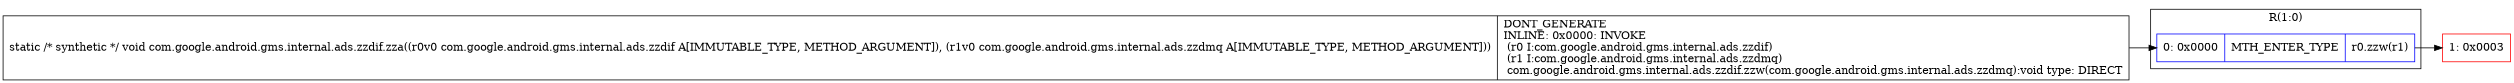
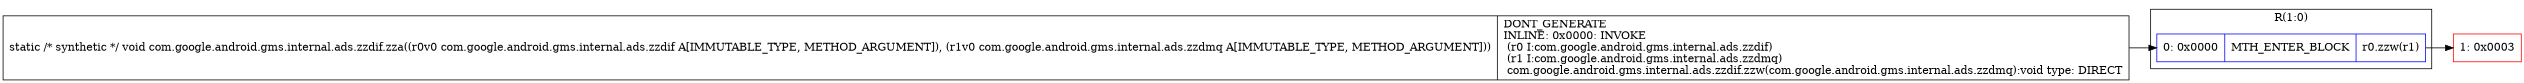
(2285, 47) -> (2290, 47)
